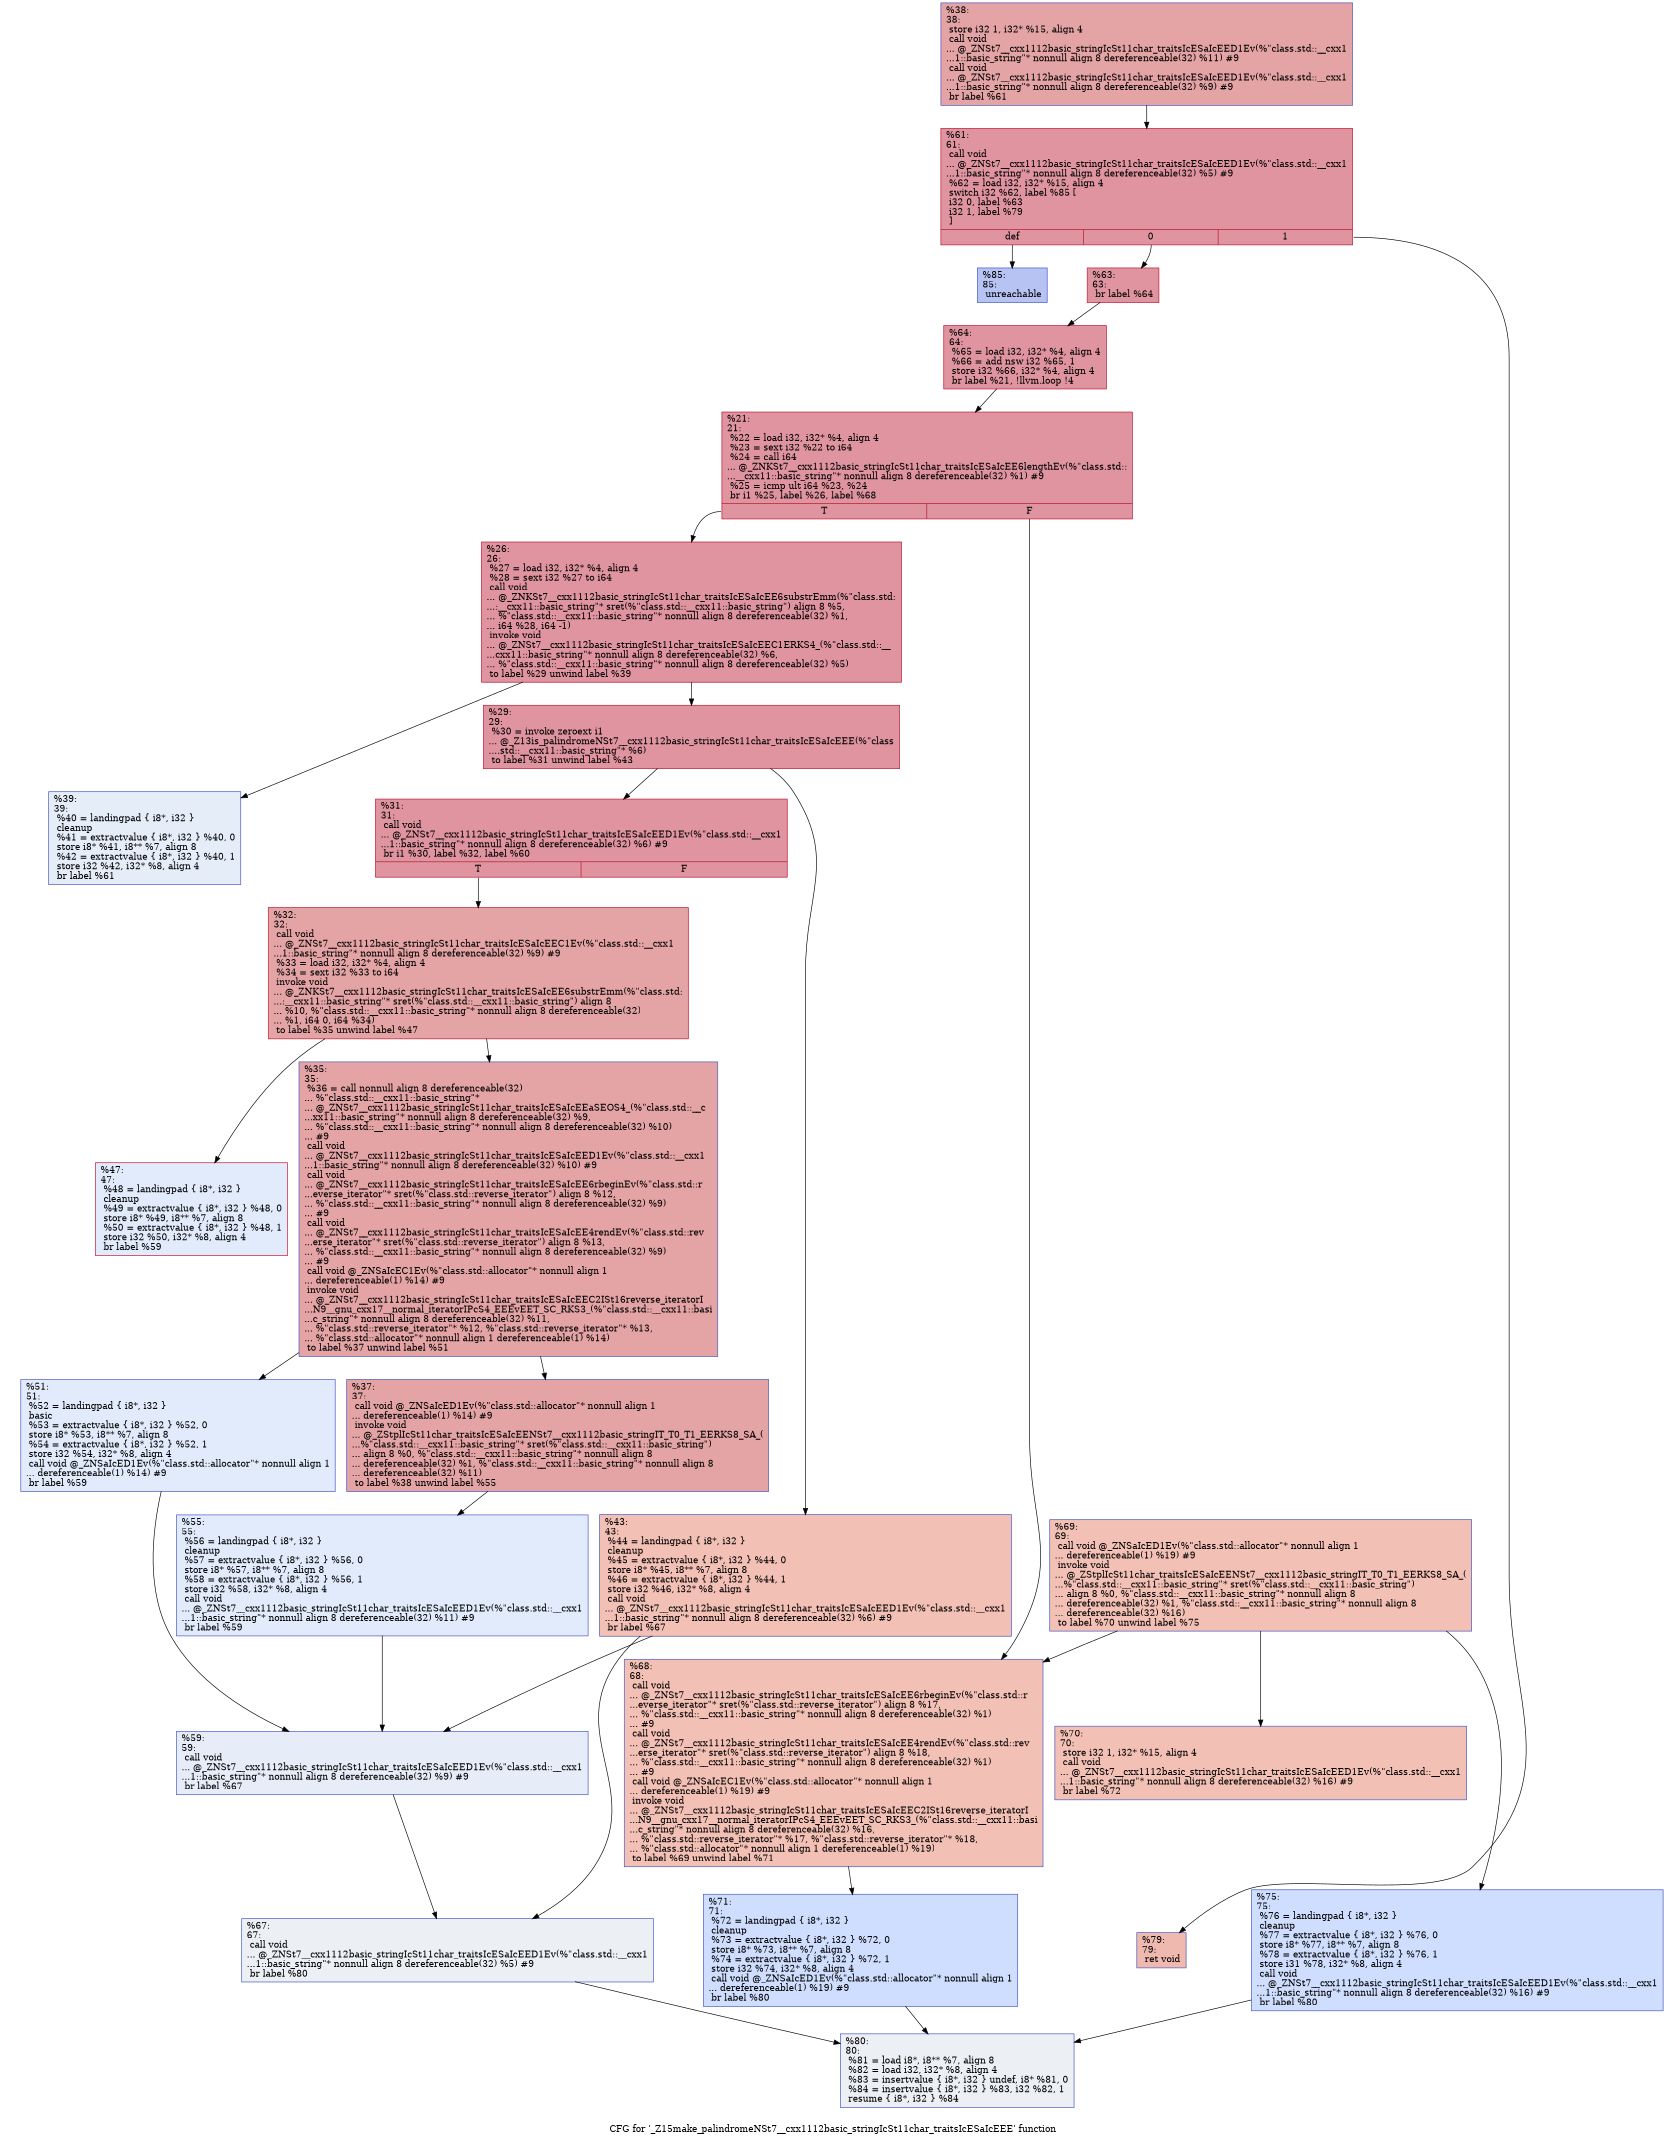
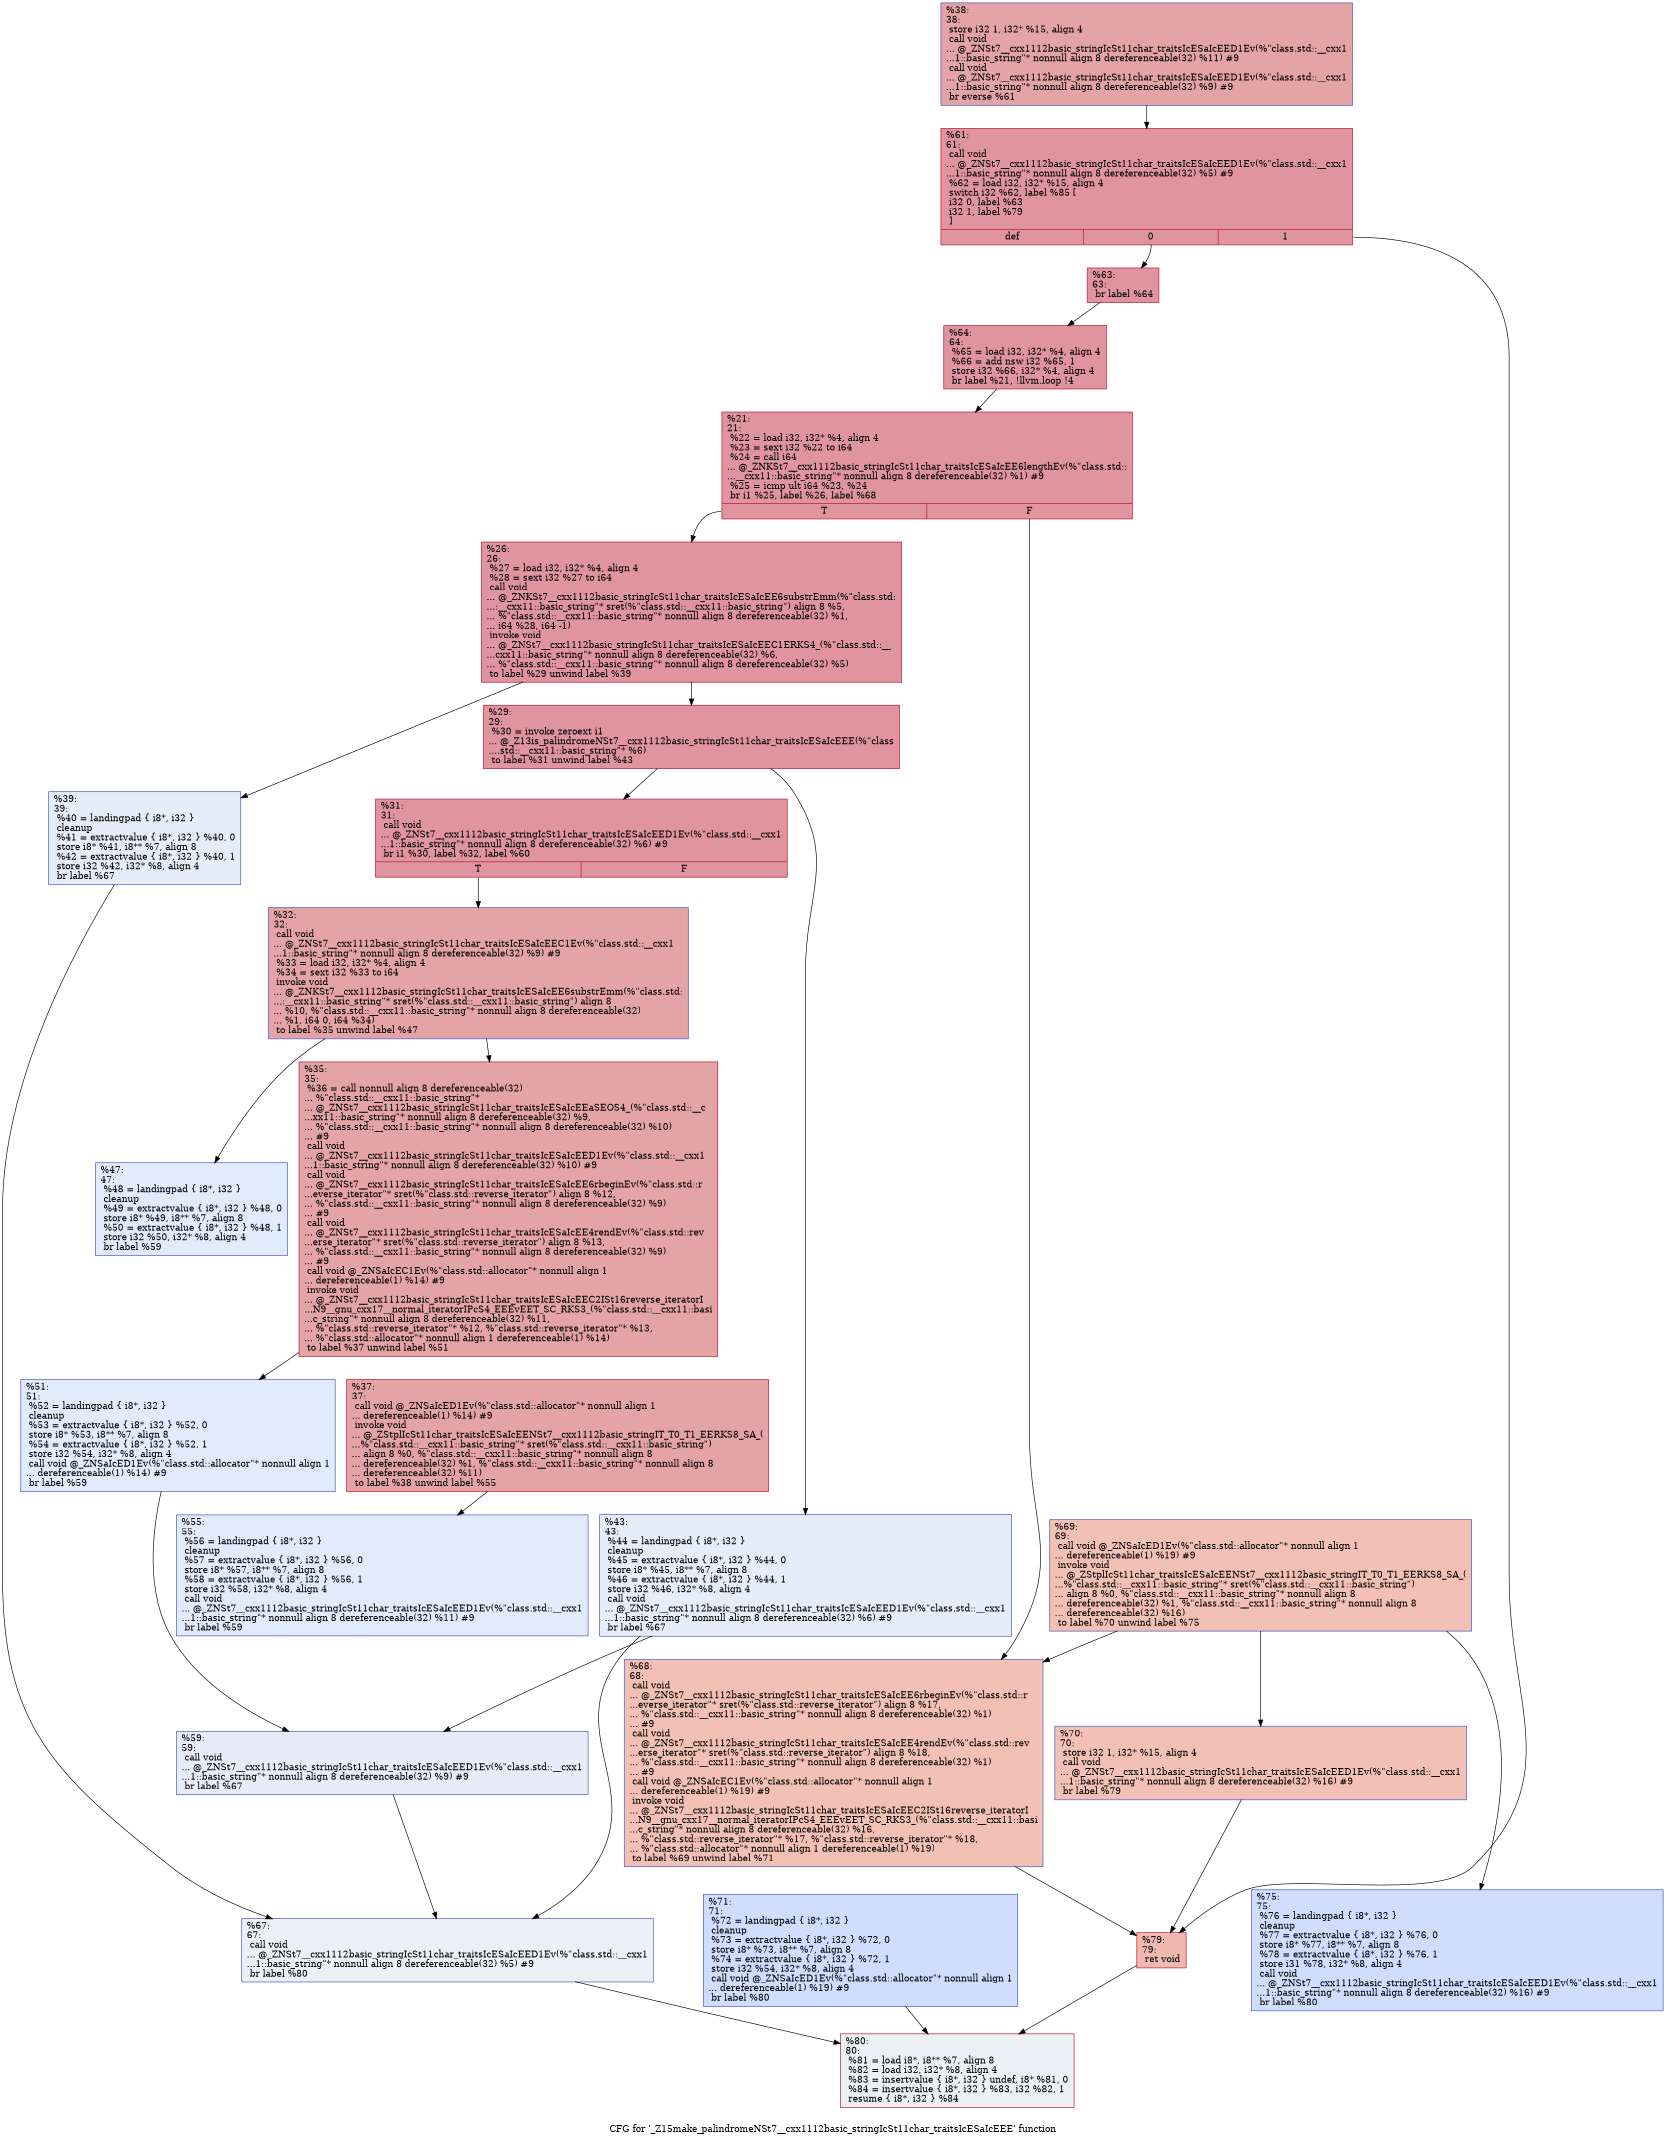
(977, 97) -> (981, 97)
(1012, 285) -> none
(85, 876) -> (85, 876)
(478, 973) -> (478, 973)
(191, 1209) -> (191, 1209)
(508, 1209) -> (508, 1209)
(542, 1365) -> none
(39, 1416) -> (45, 1416)
(558, 1436) -> (558, 1436)
none -> (3, 1449)
(805, 1575) -> (805, 1575)
(382, 1680) -> none
(1091, 1791) -> (1091, 1791)
none -> (1208, 1863)
(850, 1877) -> (1073, 1899)
(1161, 1950) -> (1161, 1950)
(781, 1969) -> (781, 1969)
(1166, 2020) -> (1081, 1998)
(957, 2071) -> (957, 2071)
